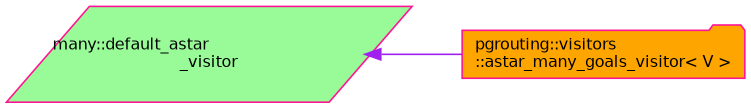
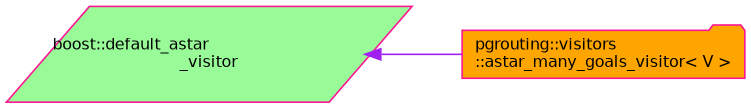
(209, 54) -> (209, 54)
